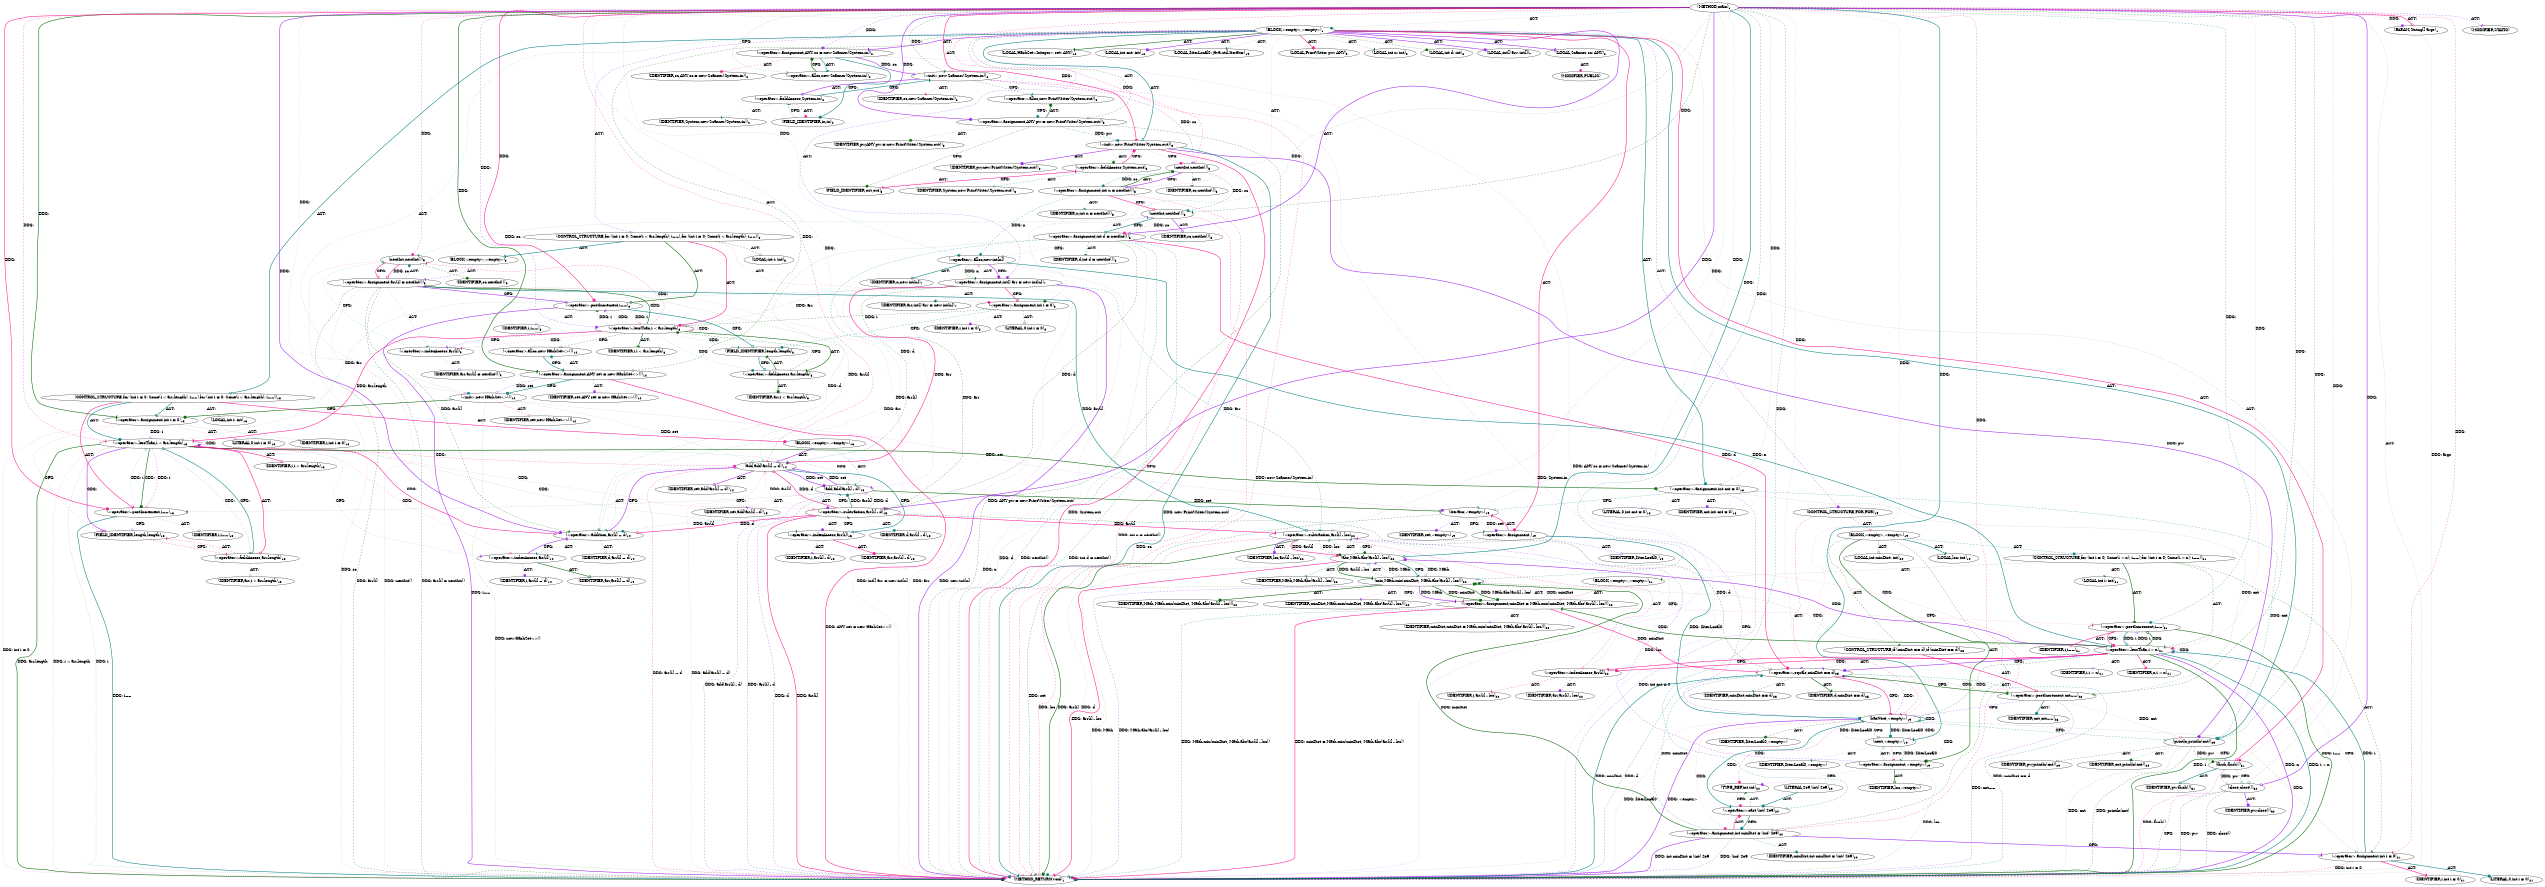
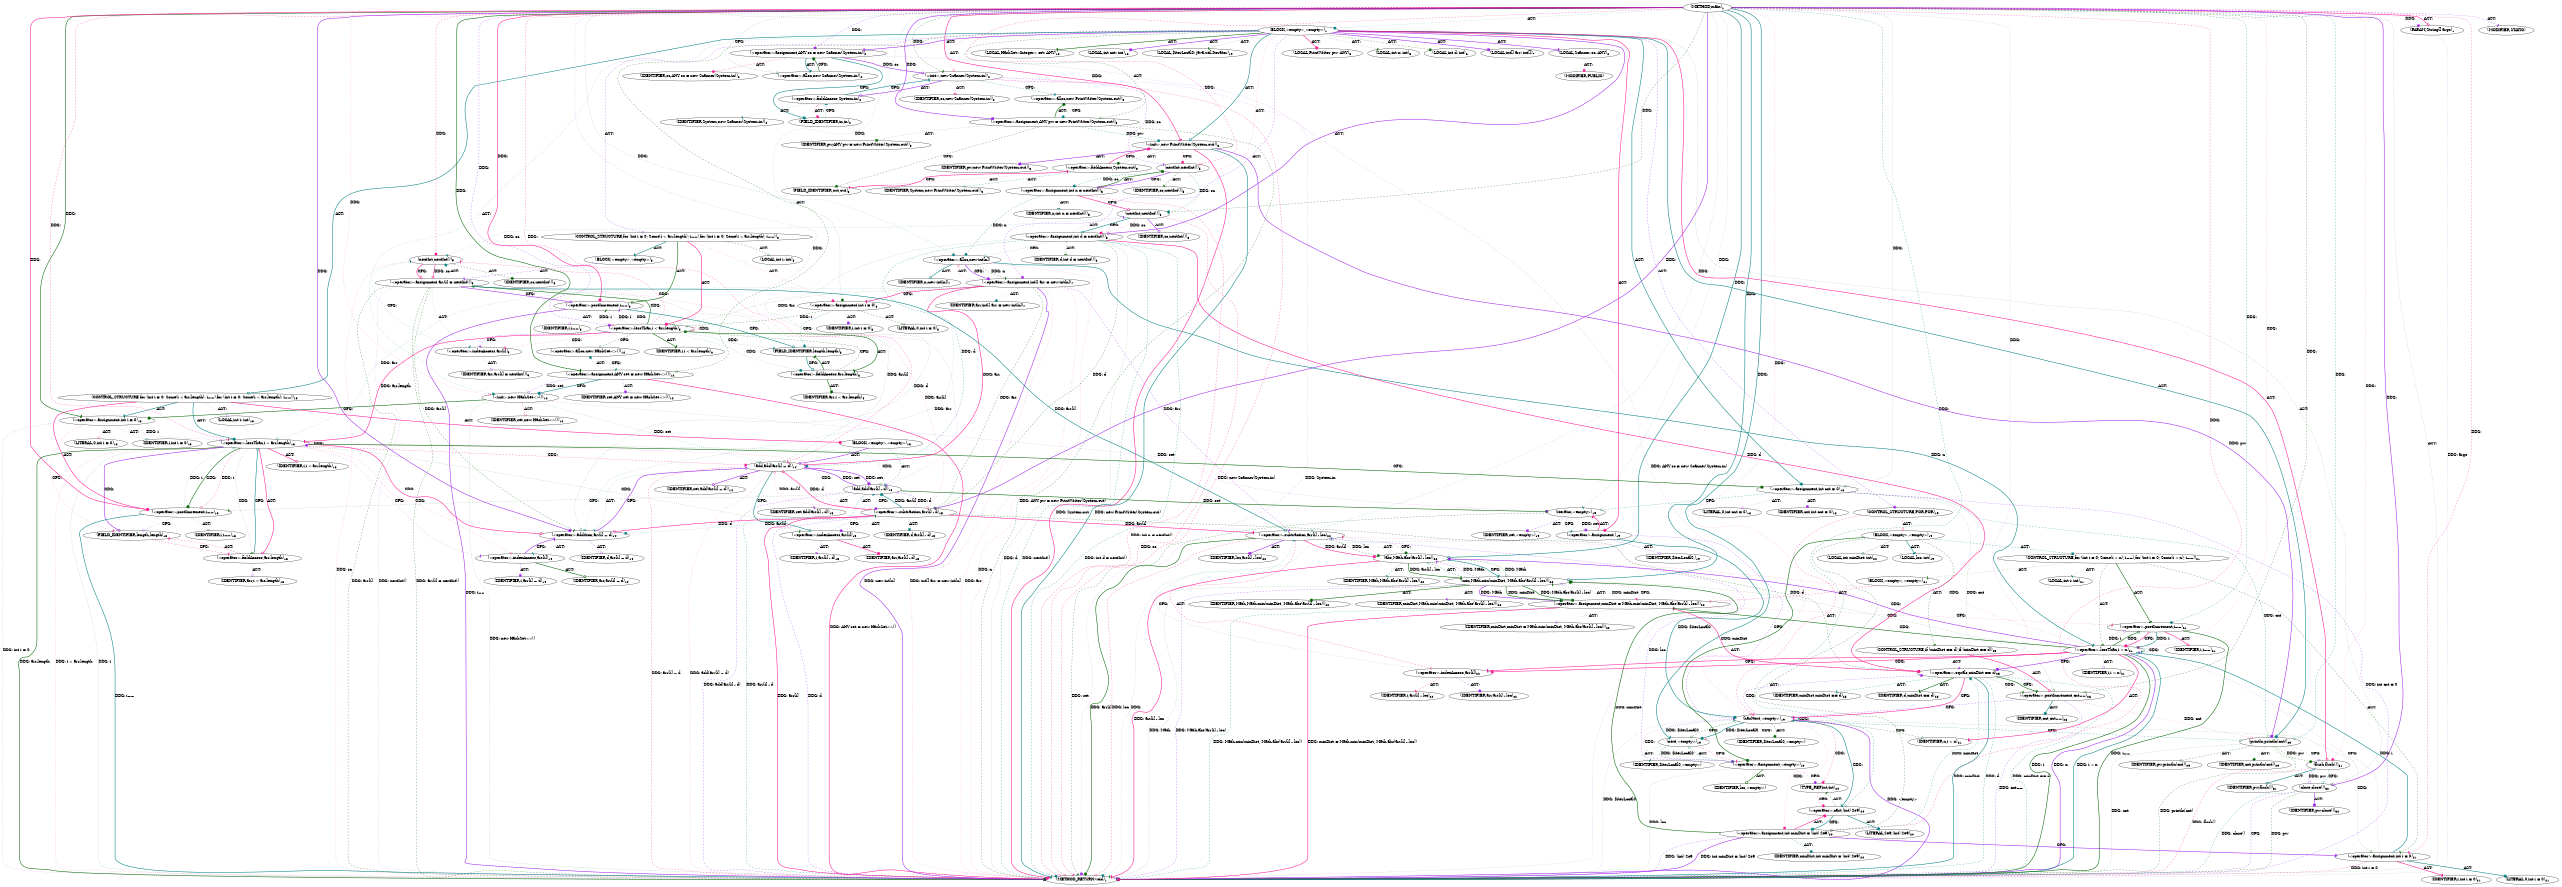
(552, 365) -> (607, 362)
(1198, 398) -> (1166, 414)
(1682, 443) -> (1745, 385)
(2001, 665) -> (1867, 728)
(1088, 708) -> (1137, 708)
(1781, 799) -> (1862, 822)
